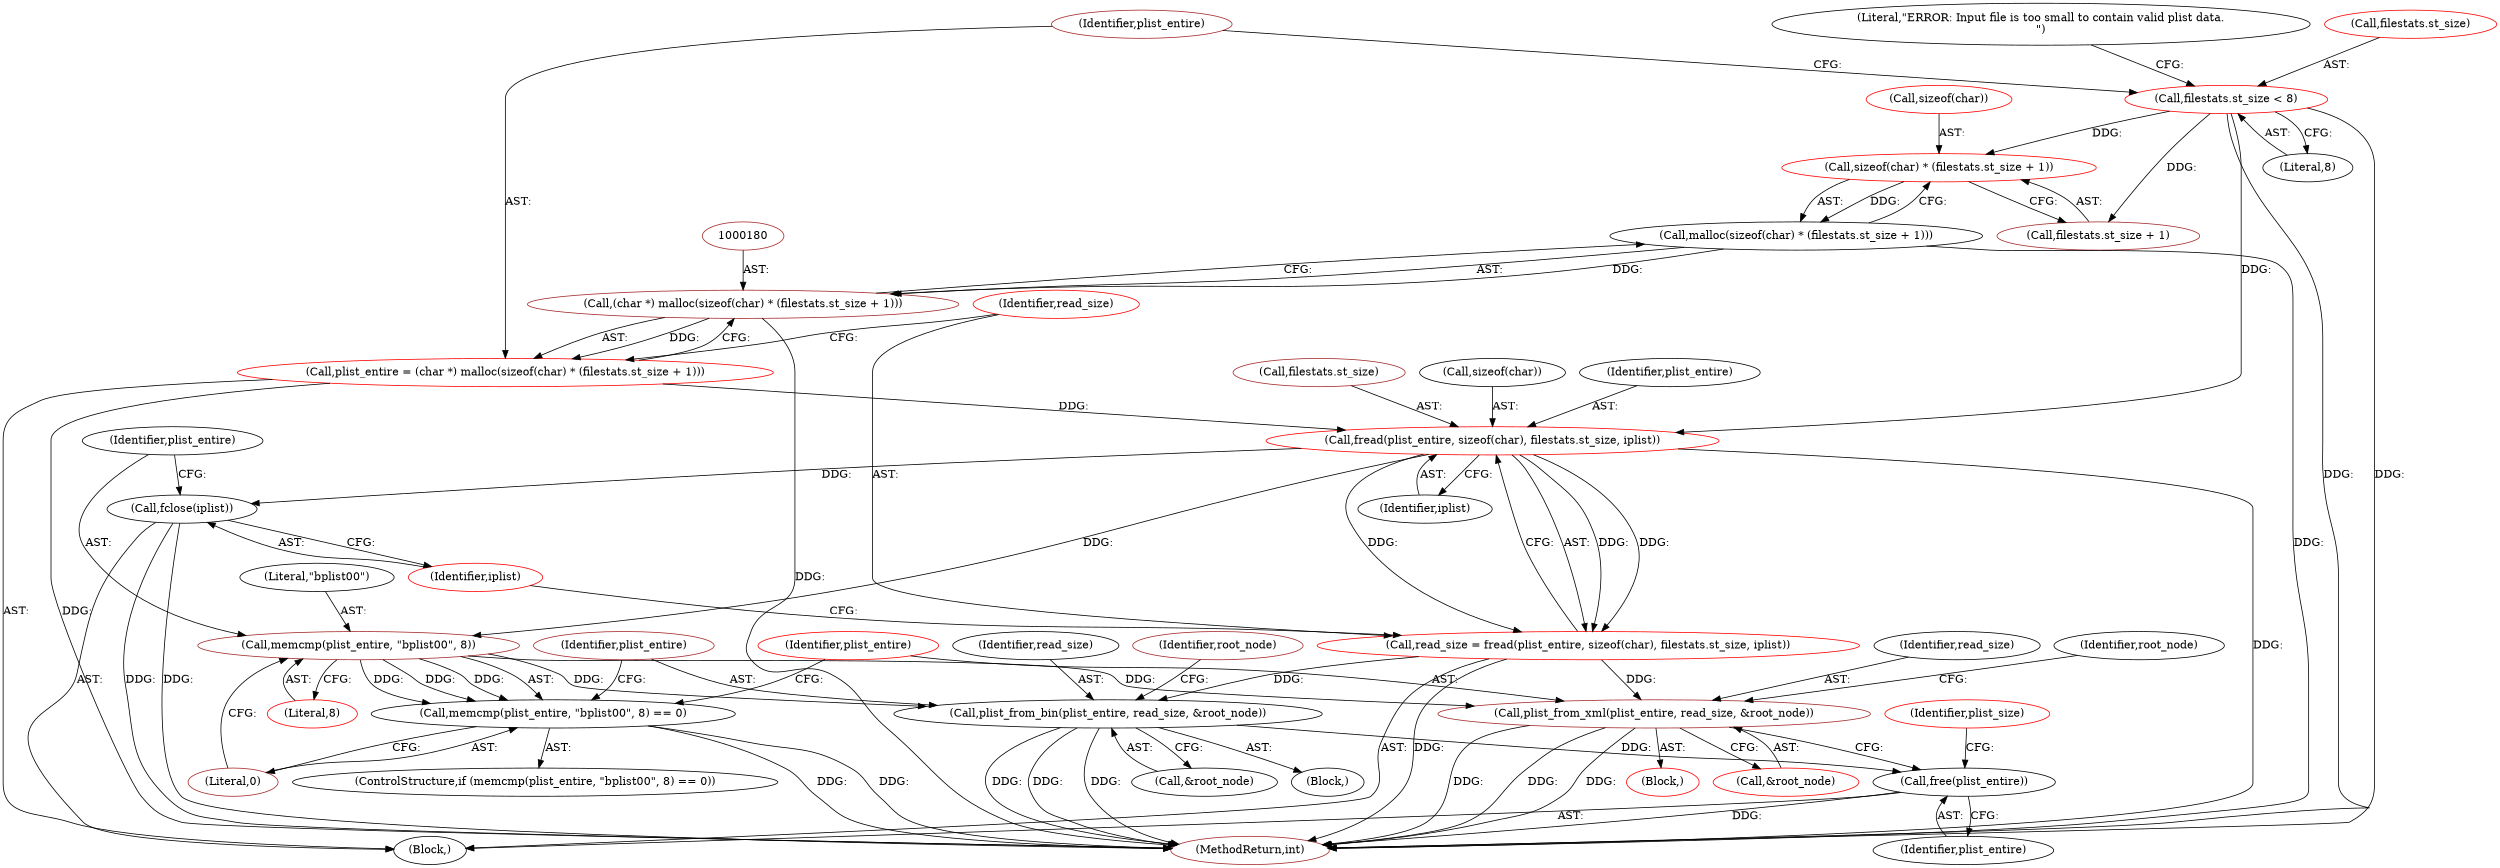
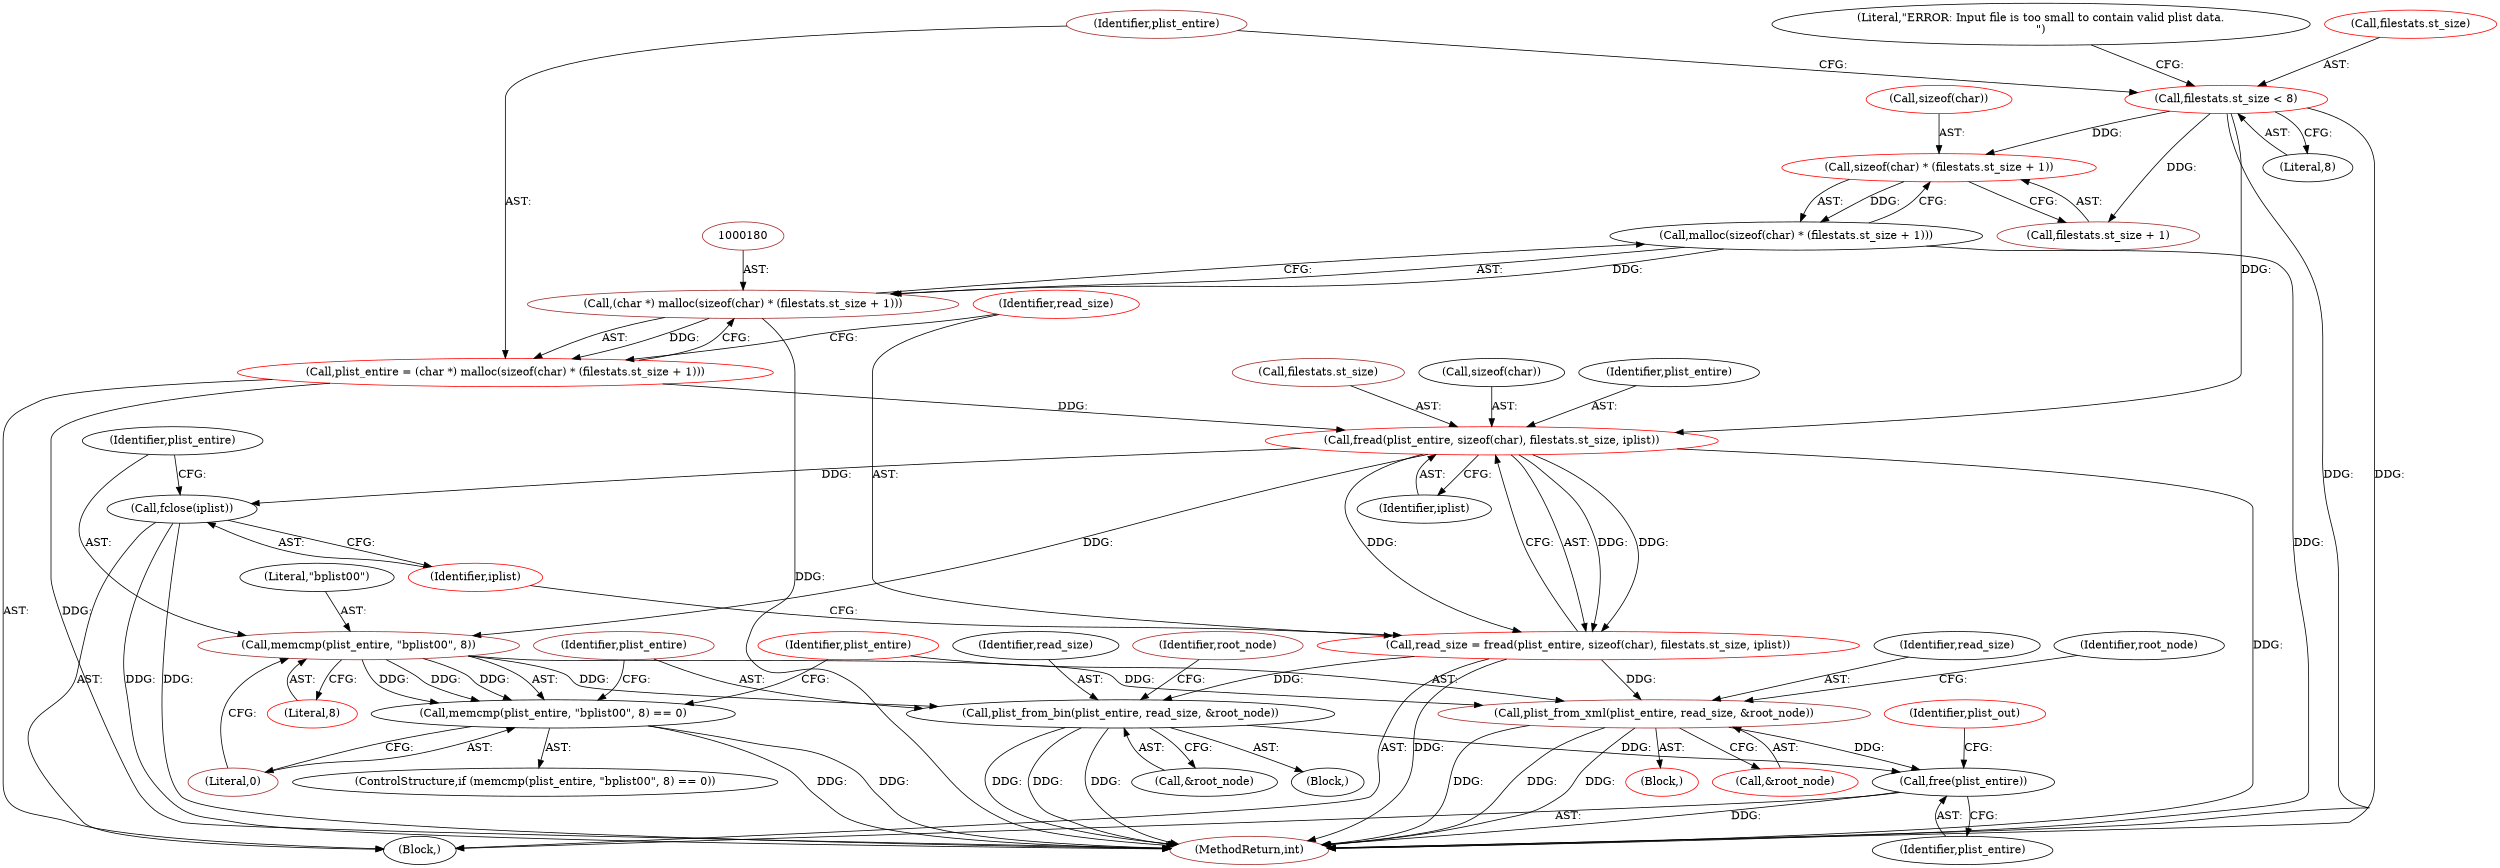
(1967, 714) -> (1965, 714)
(1871, 748) -> (1871, 748)
